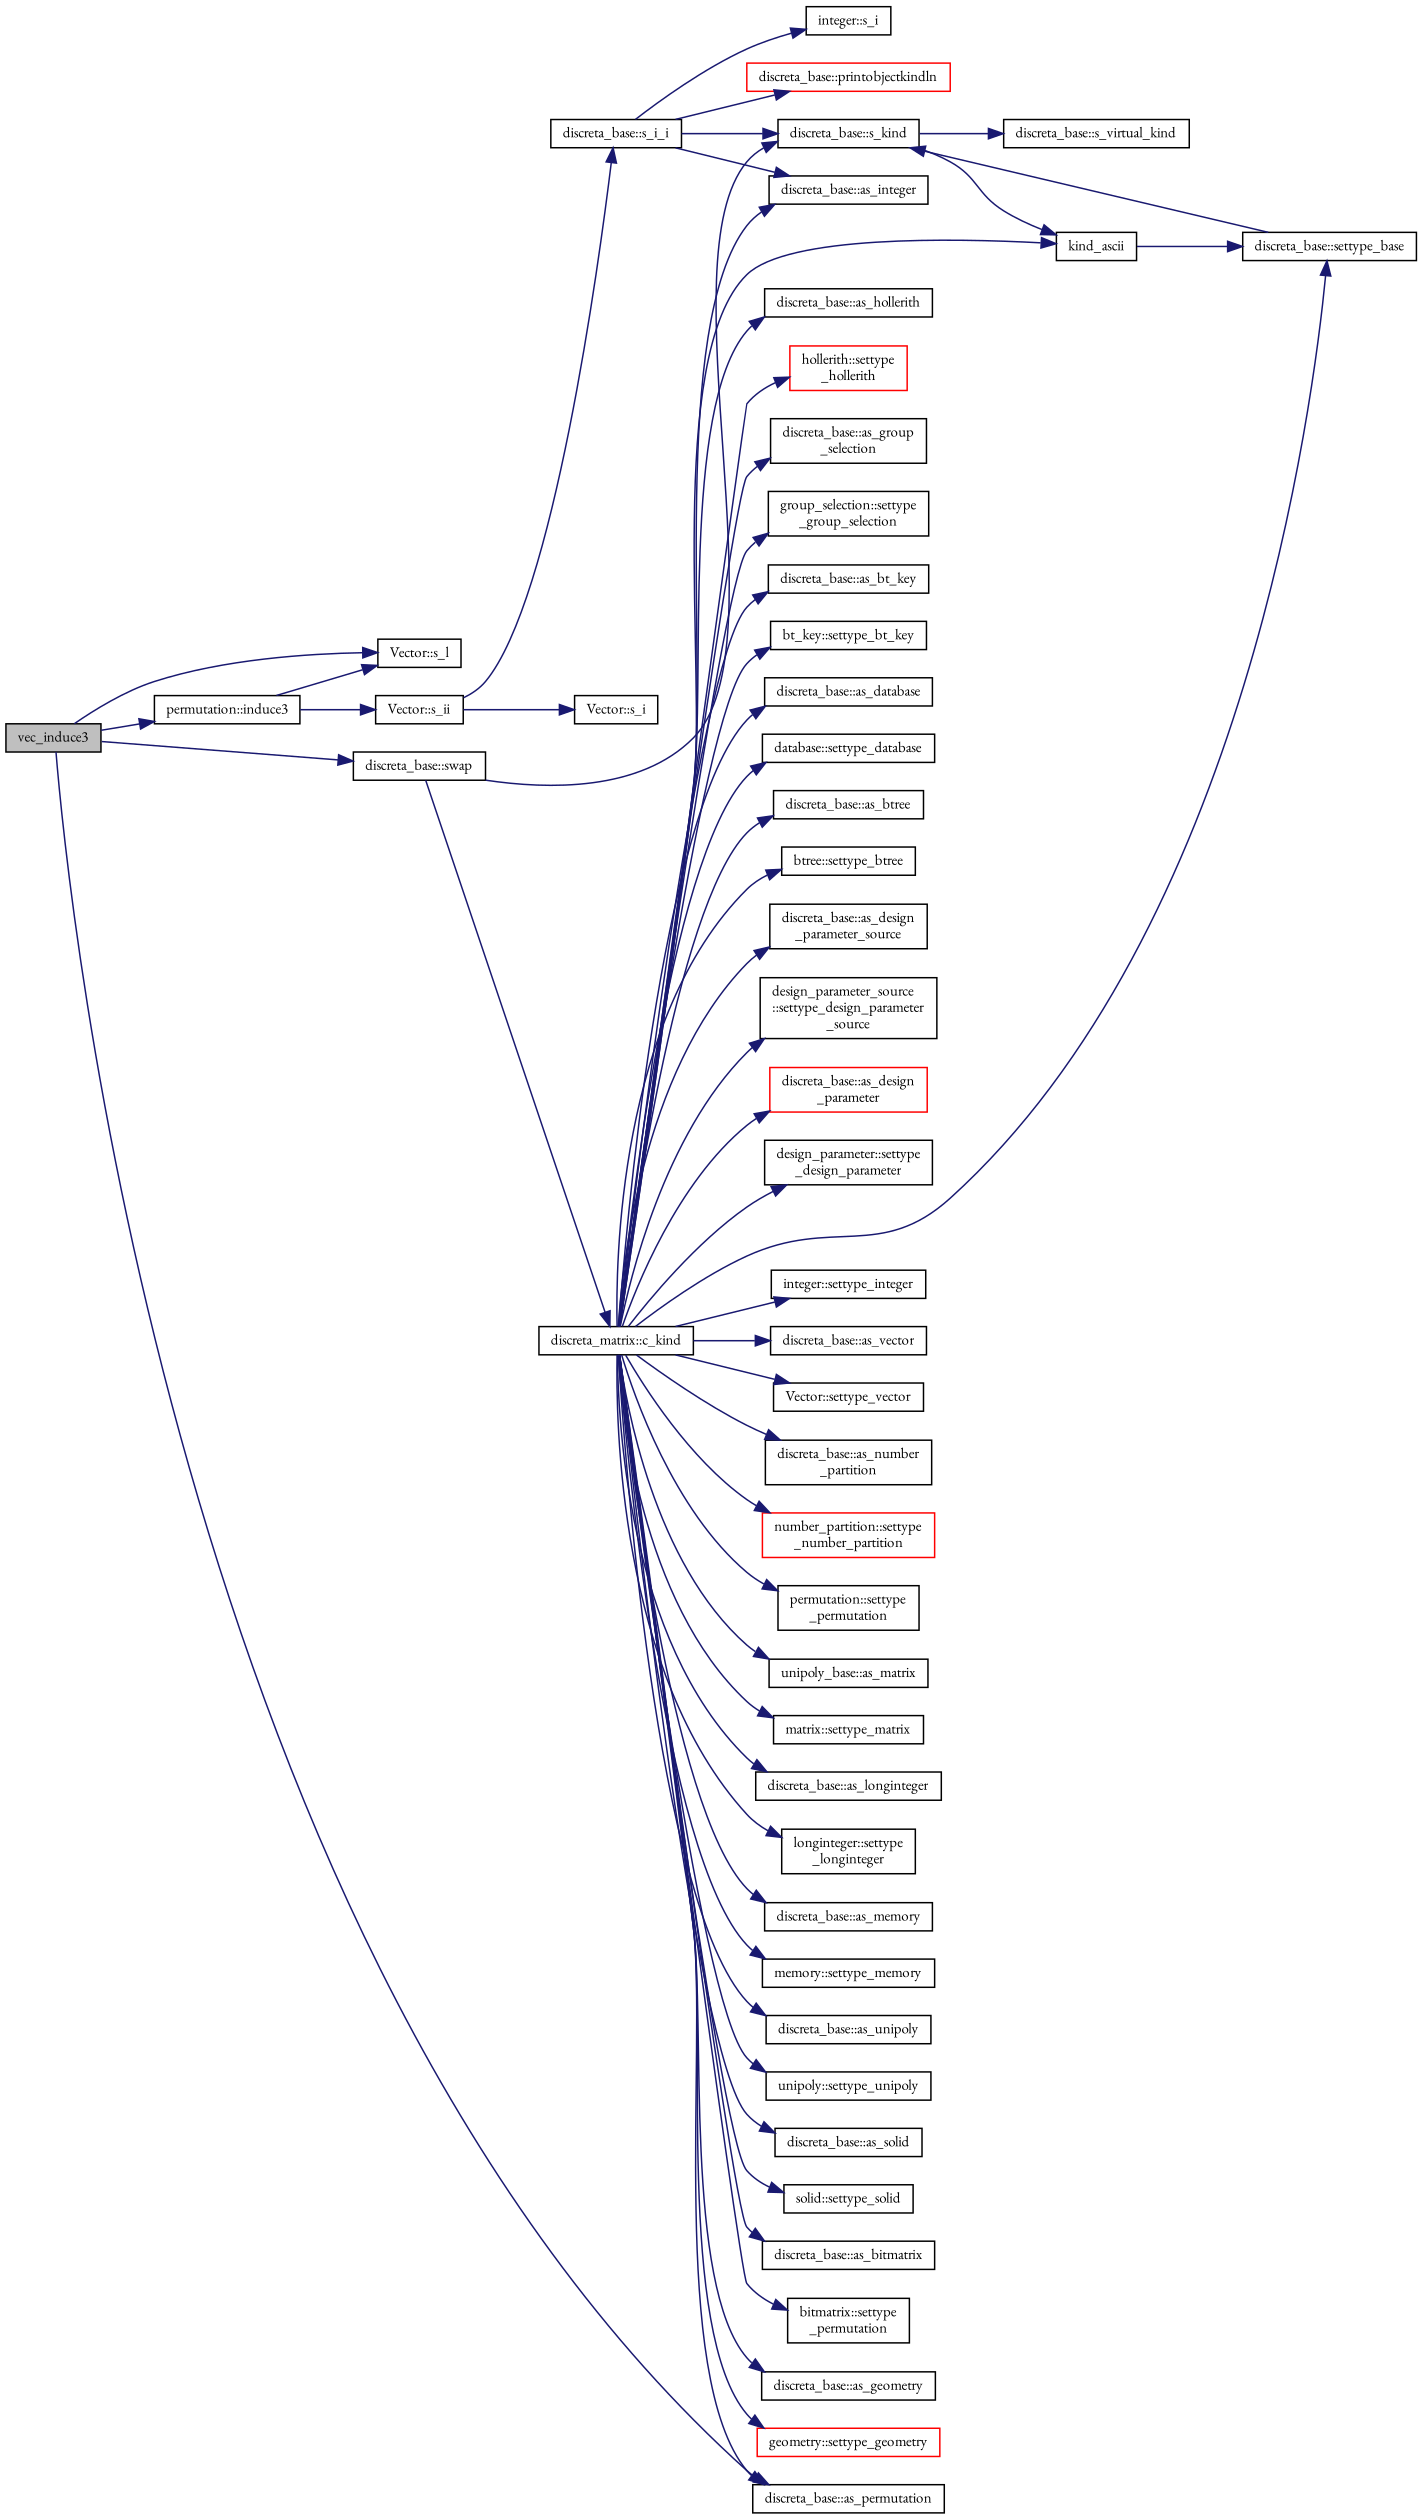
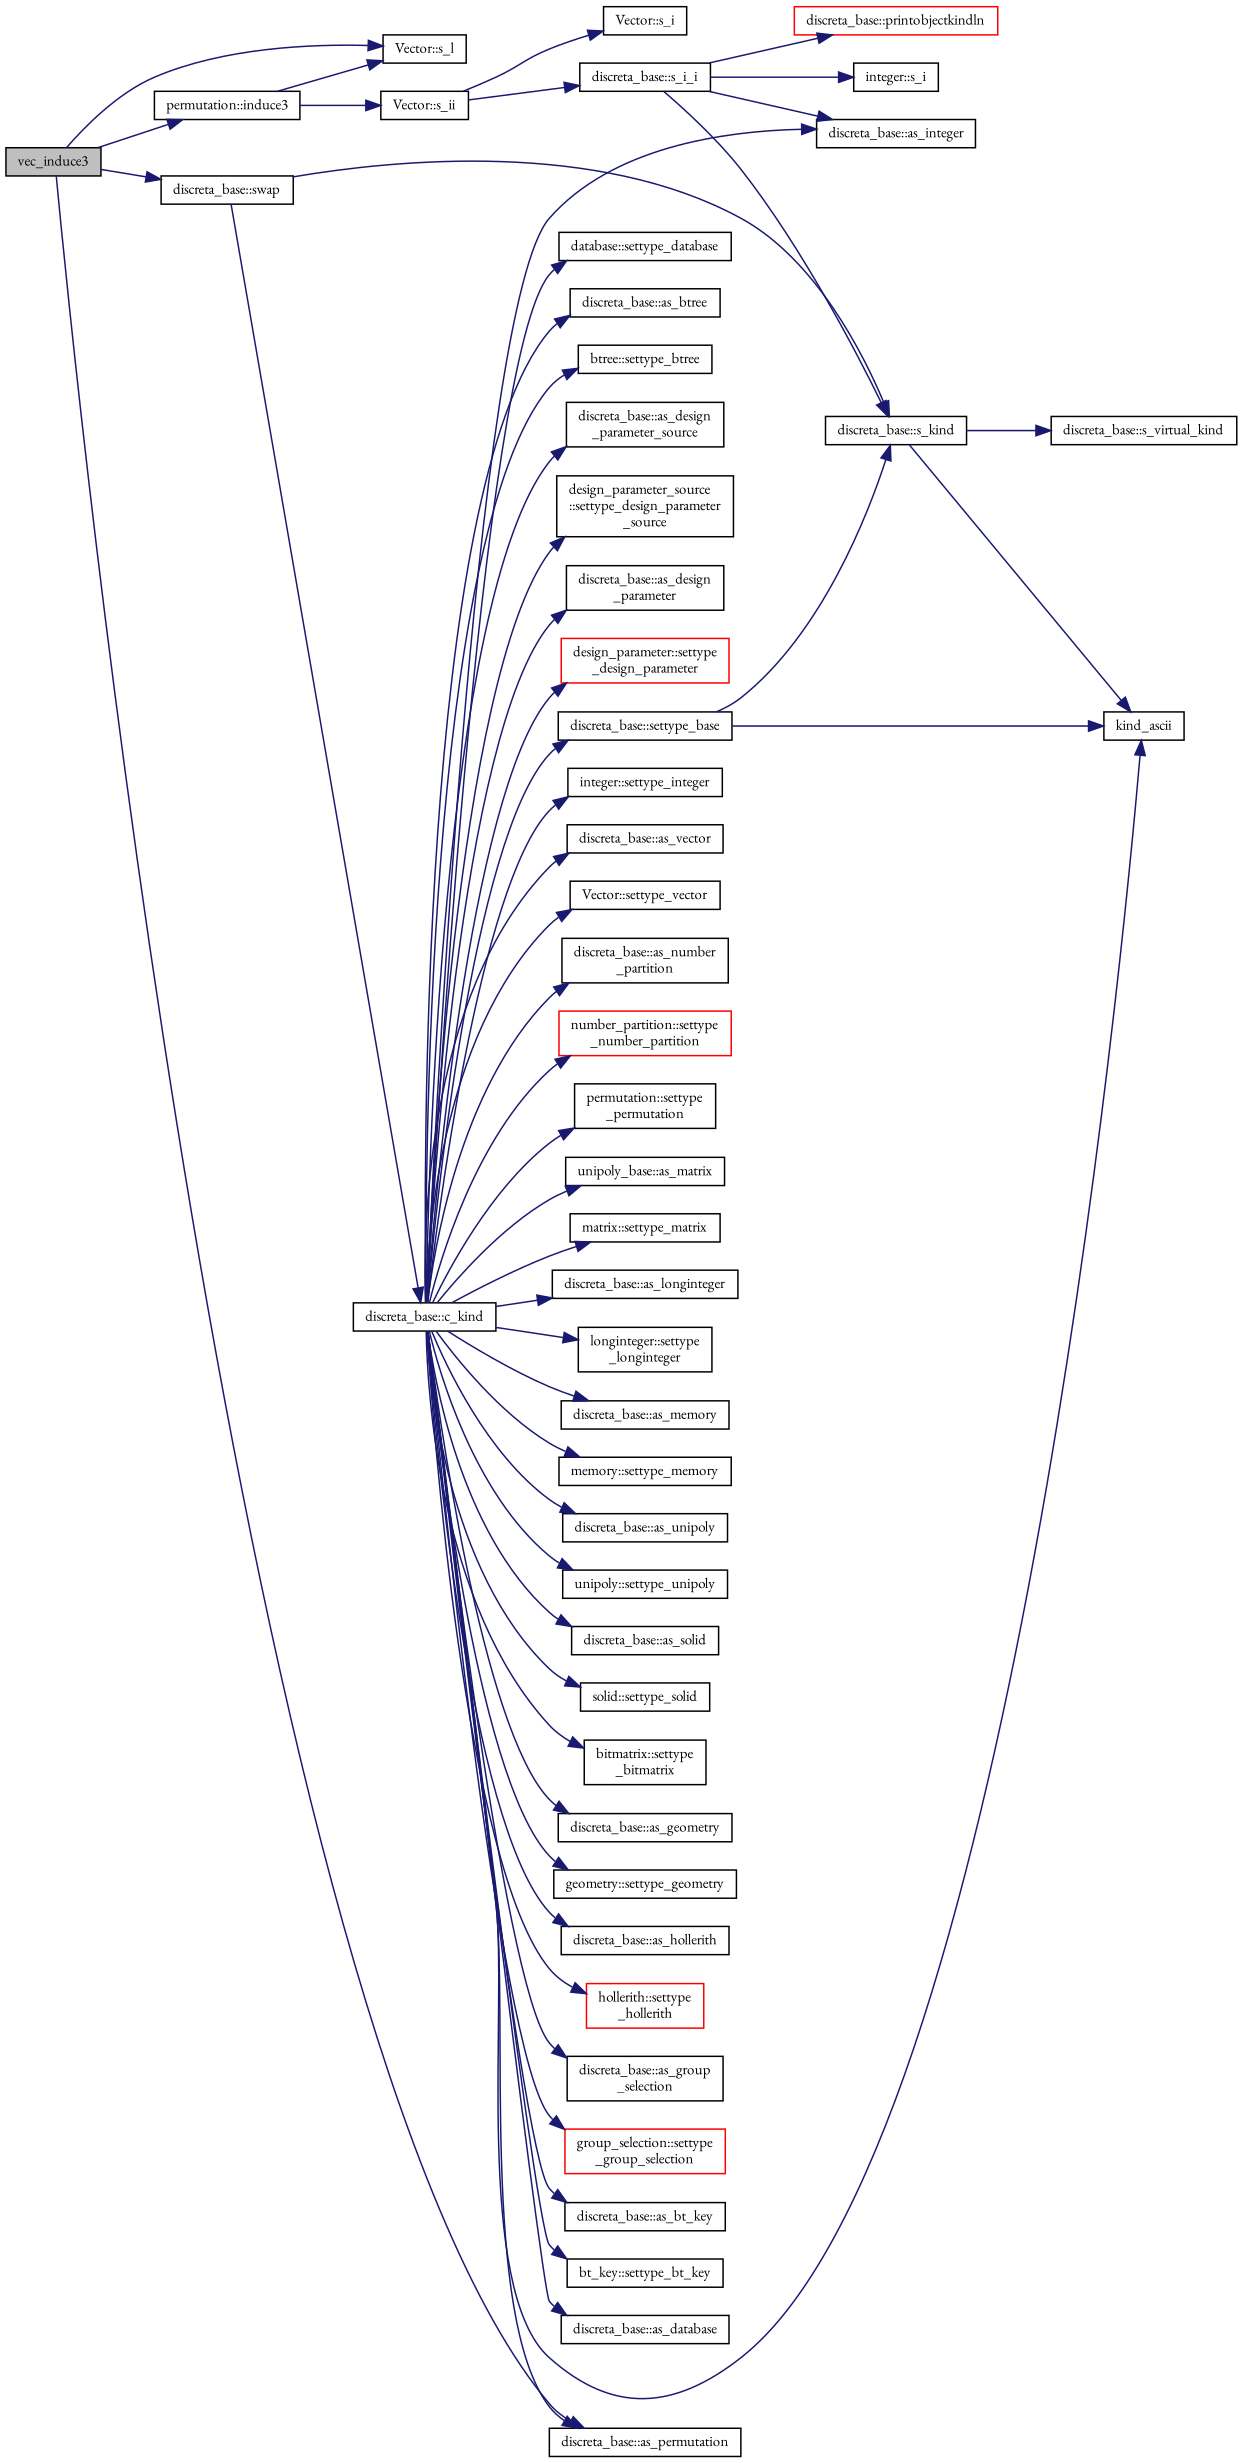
(1182, 246) -> (910, 726)
(849, 514) -> (645, 2151)
(849, 1090) -> (645, 588)
(849, 1163) -> (645, 661)
(616, 1341) -> (425, 1317)
(849, 2255) -> none
(849, 2321) -> (645, 1762)
(849, 2442) -> (645, 1884)
